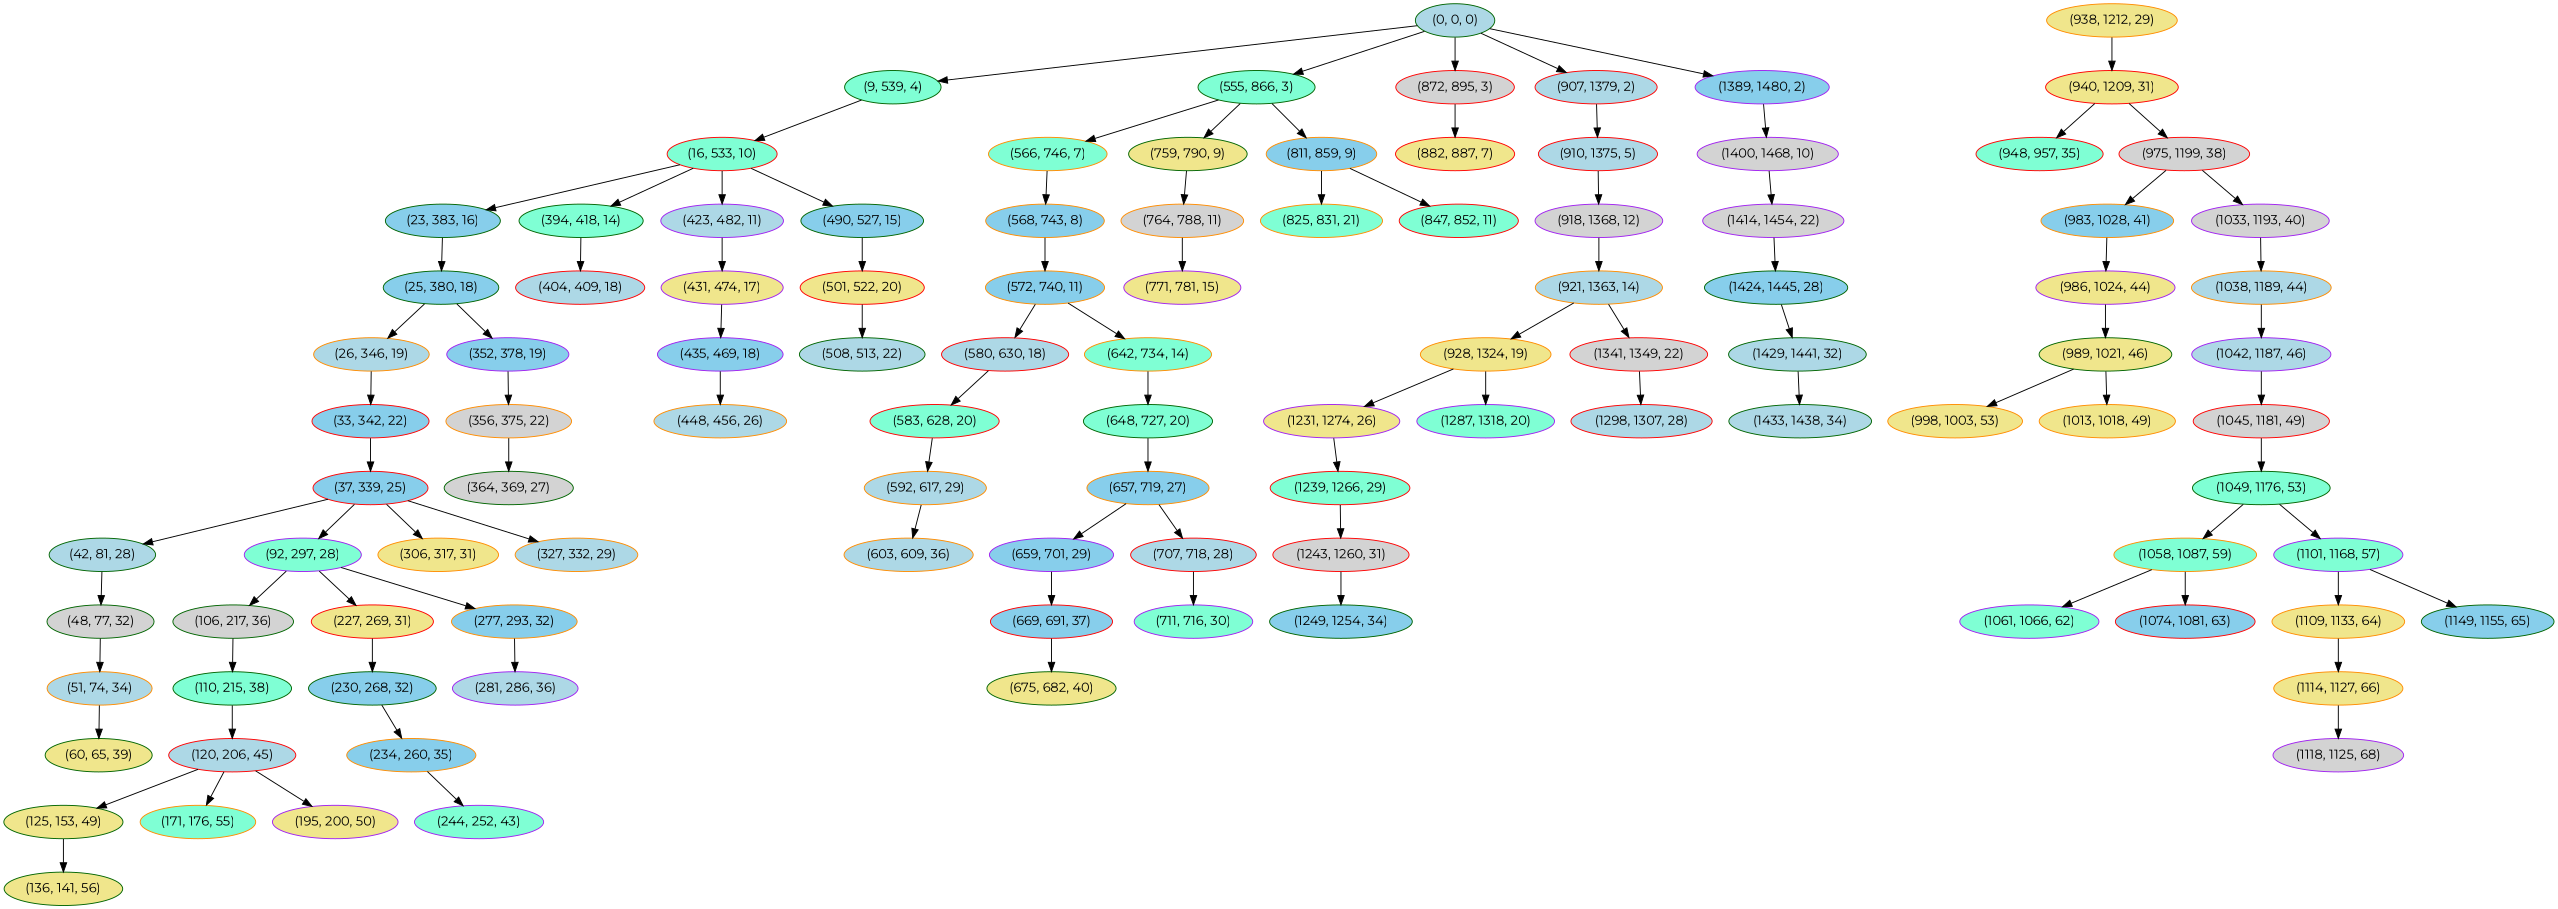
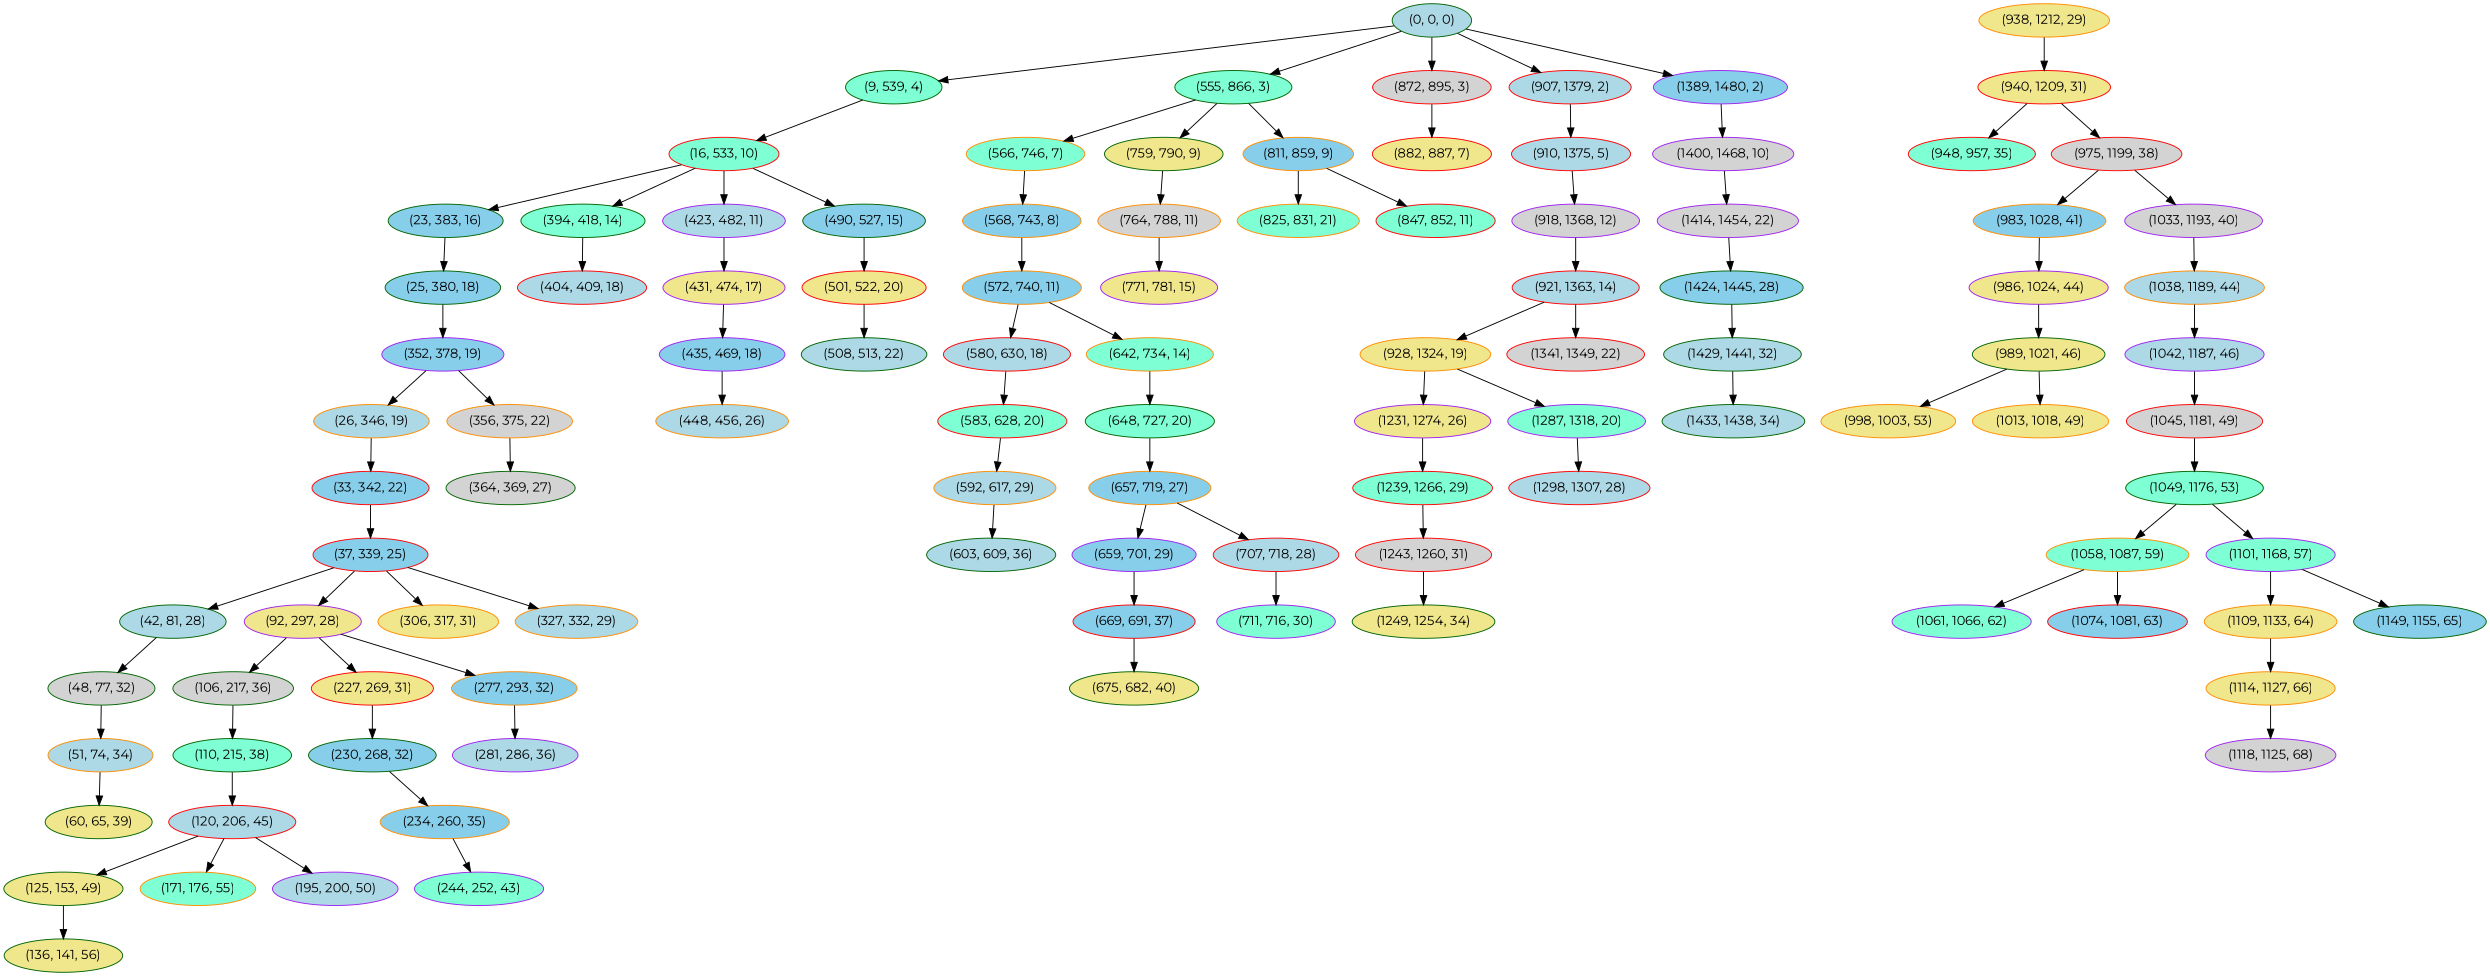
(1599, 288) -> (1576, 288)
(410, 318) -> (411, 385)
(1640, 383) -> (1578, 450)
(303, 555) -> (303, 622)
(909, 555) -> (991, 555)
(1341, 622) -> (1423, 622)
(335, 822) -> (335, 889)
